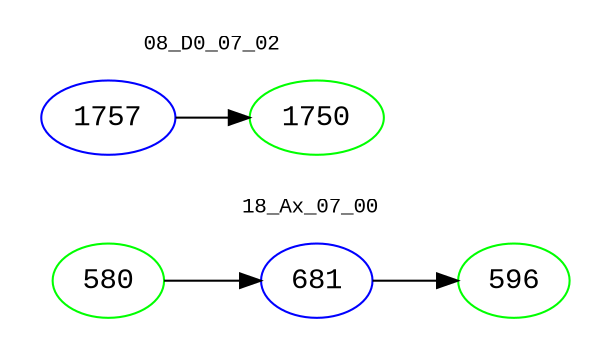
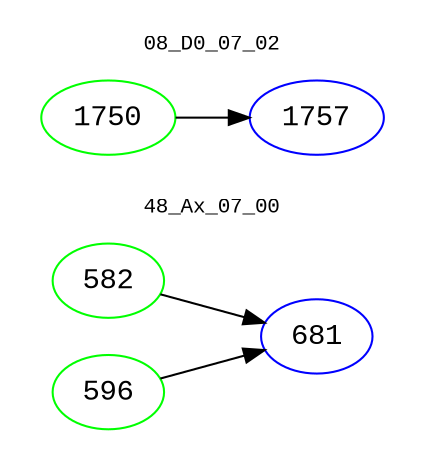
(202, 118) -> (202, 118)
(311, 207) -> (213, 207)
(108, 281) -> (108, 281)
(405, 281) -> (202, 367)
